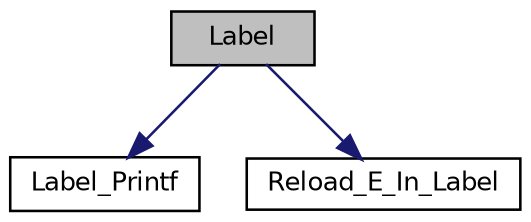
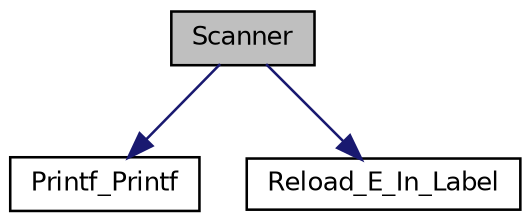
(243, 38) -> (243, 38)
(105, 184) -> (105, 184)
